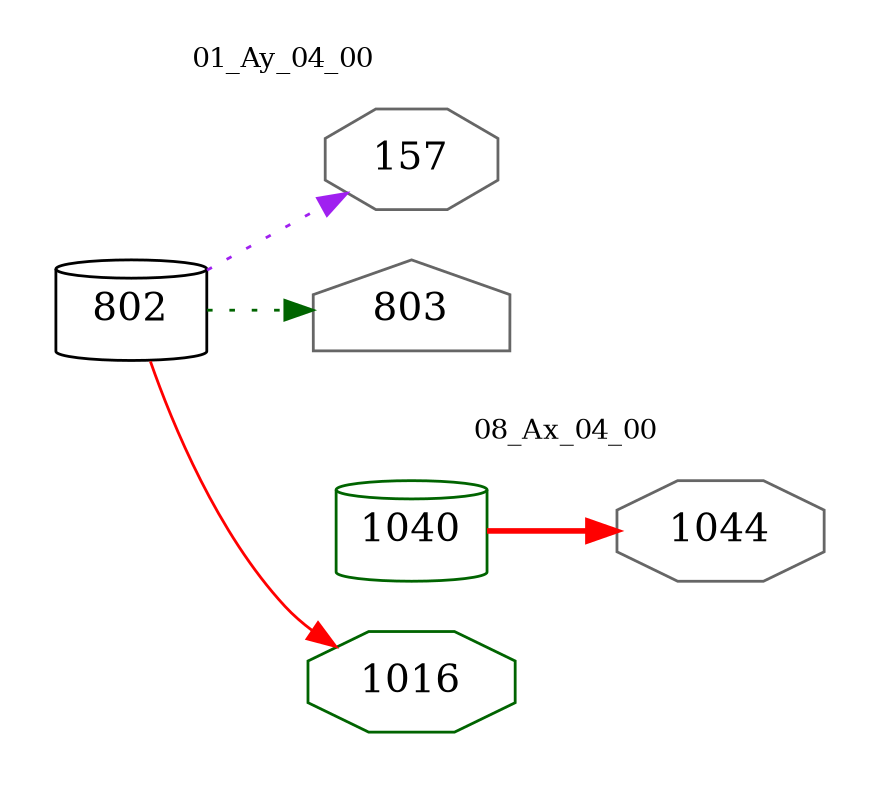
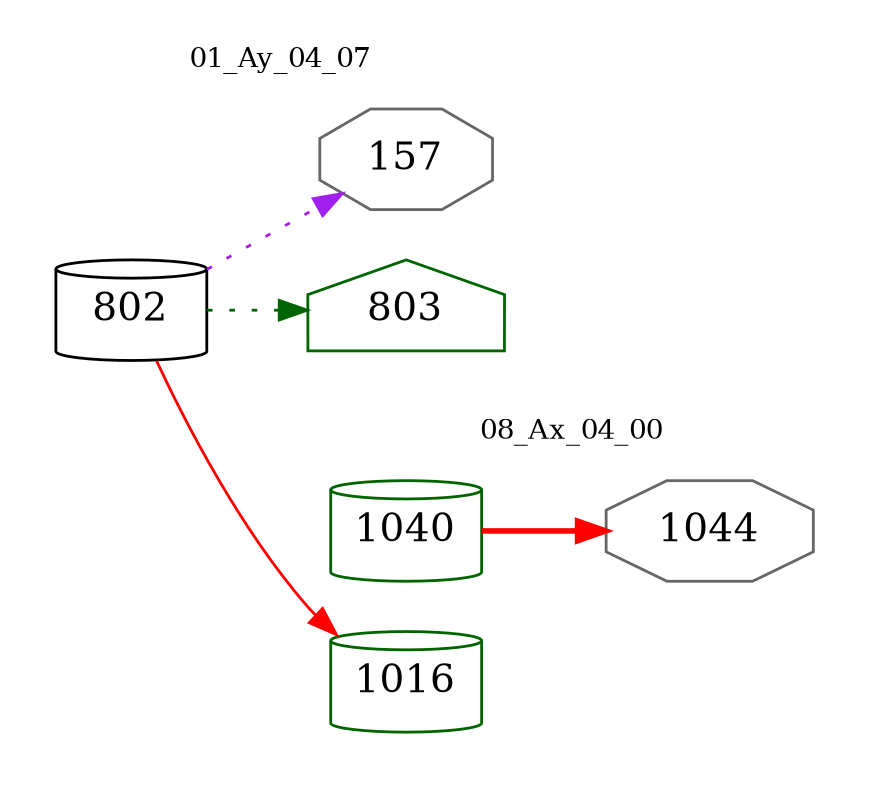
(283, 60) -> (280, 60)
(412, 310) -> (406, 310)
(412, 682) -> (406, 682)
